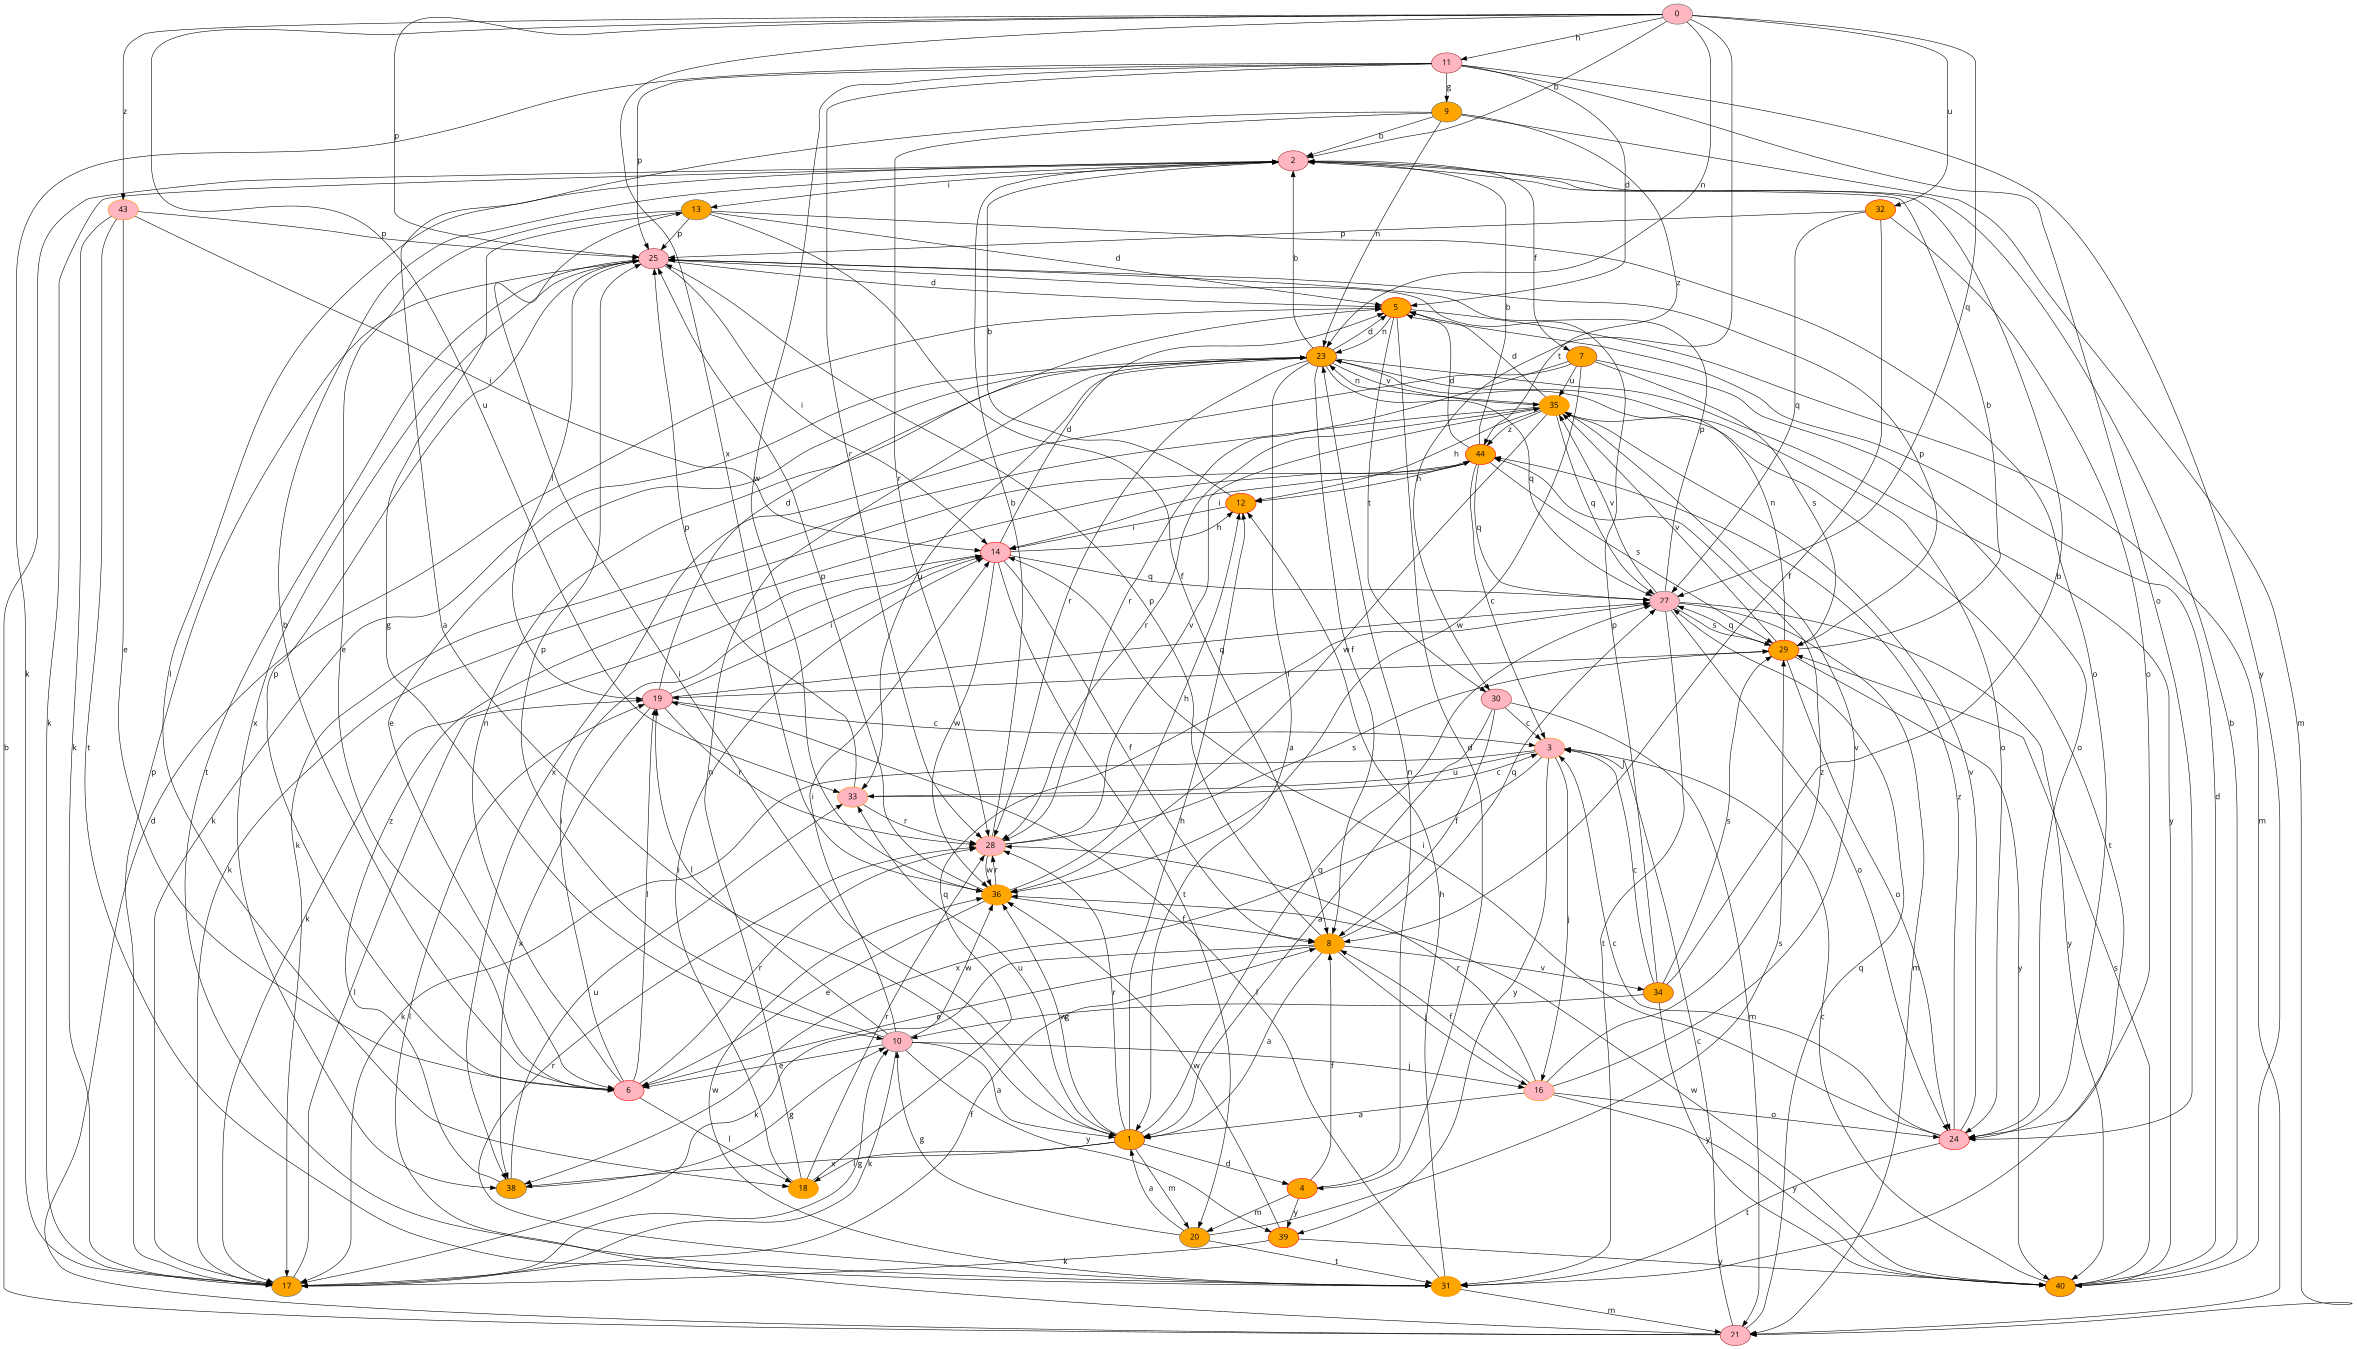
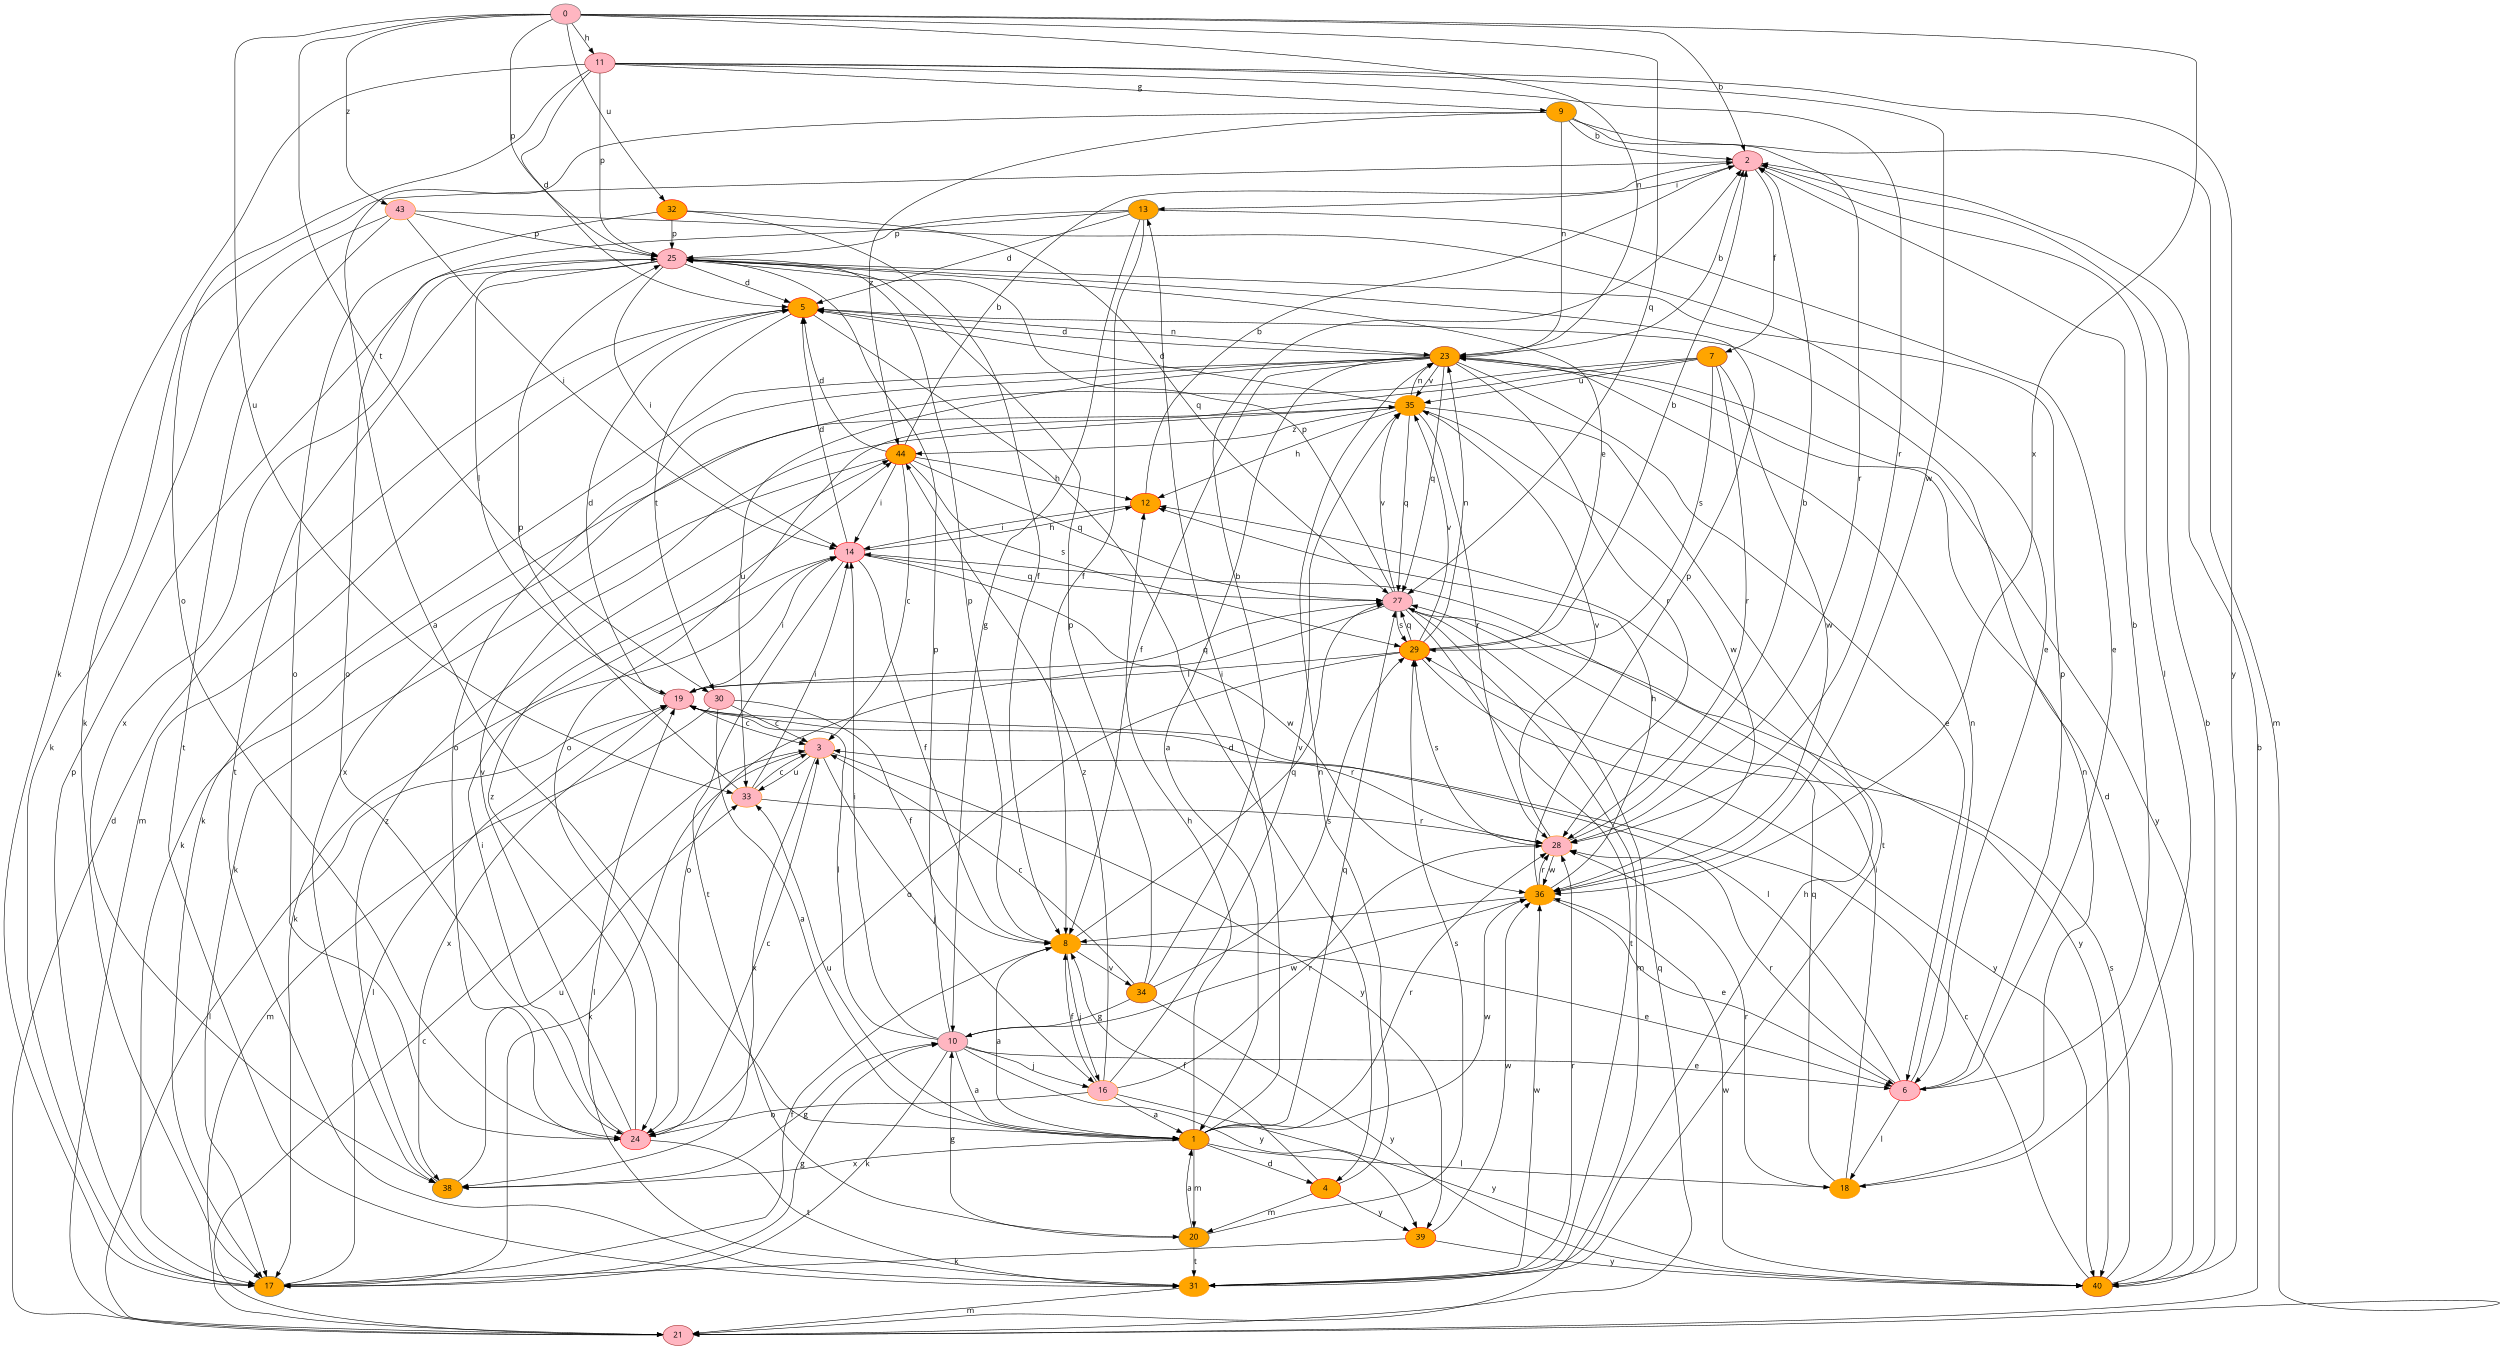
(1922, 454) -> (1603, 454)
(615, 709) -> (807, 688)
(813, 1048) -> none
